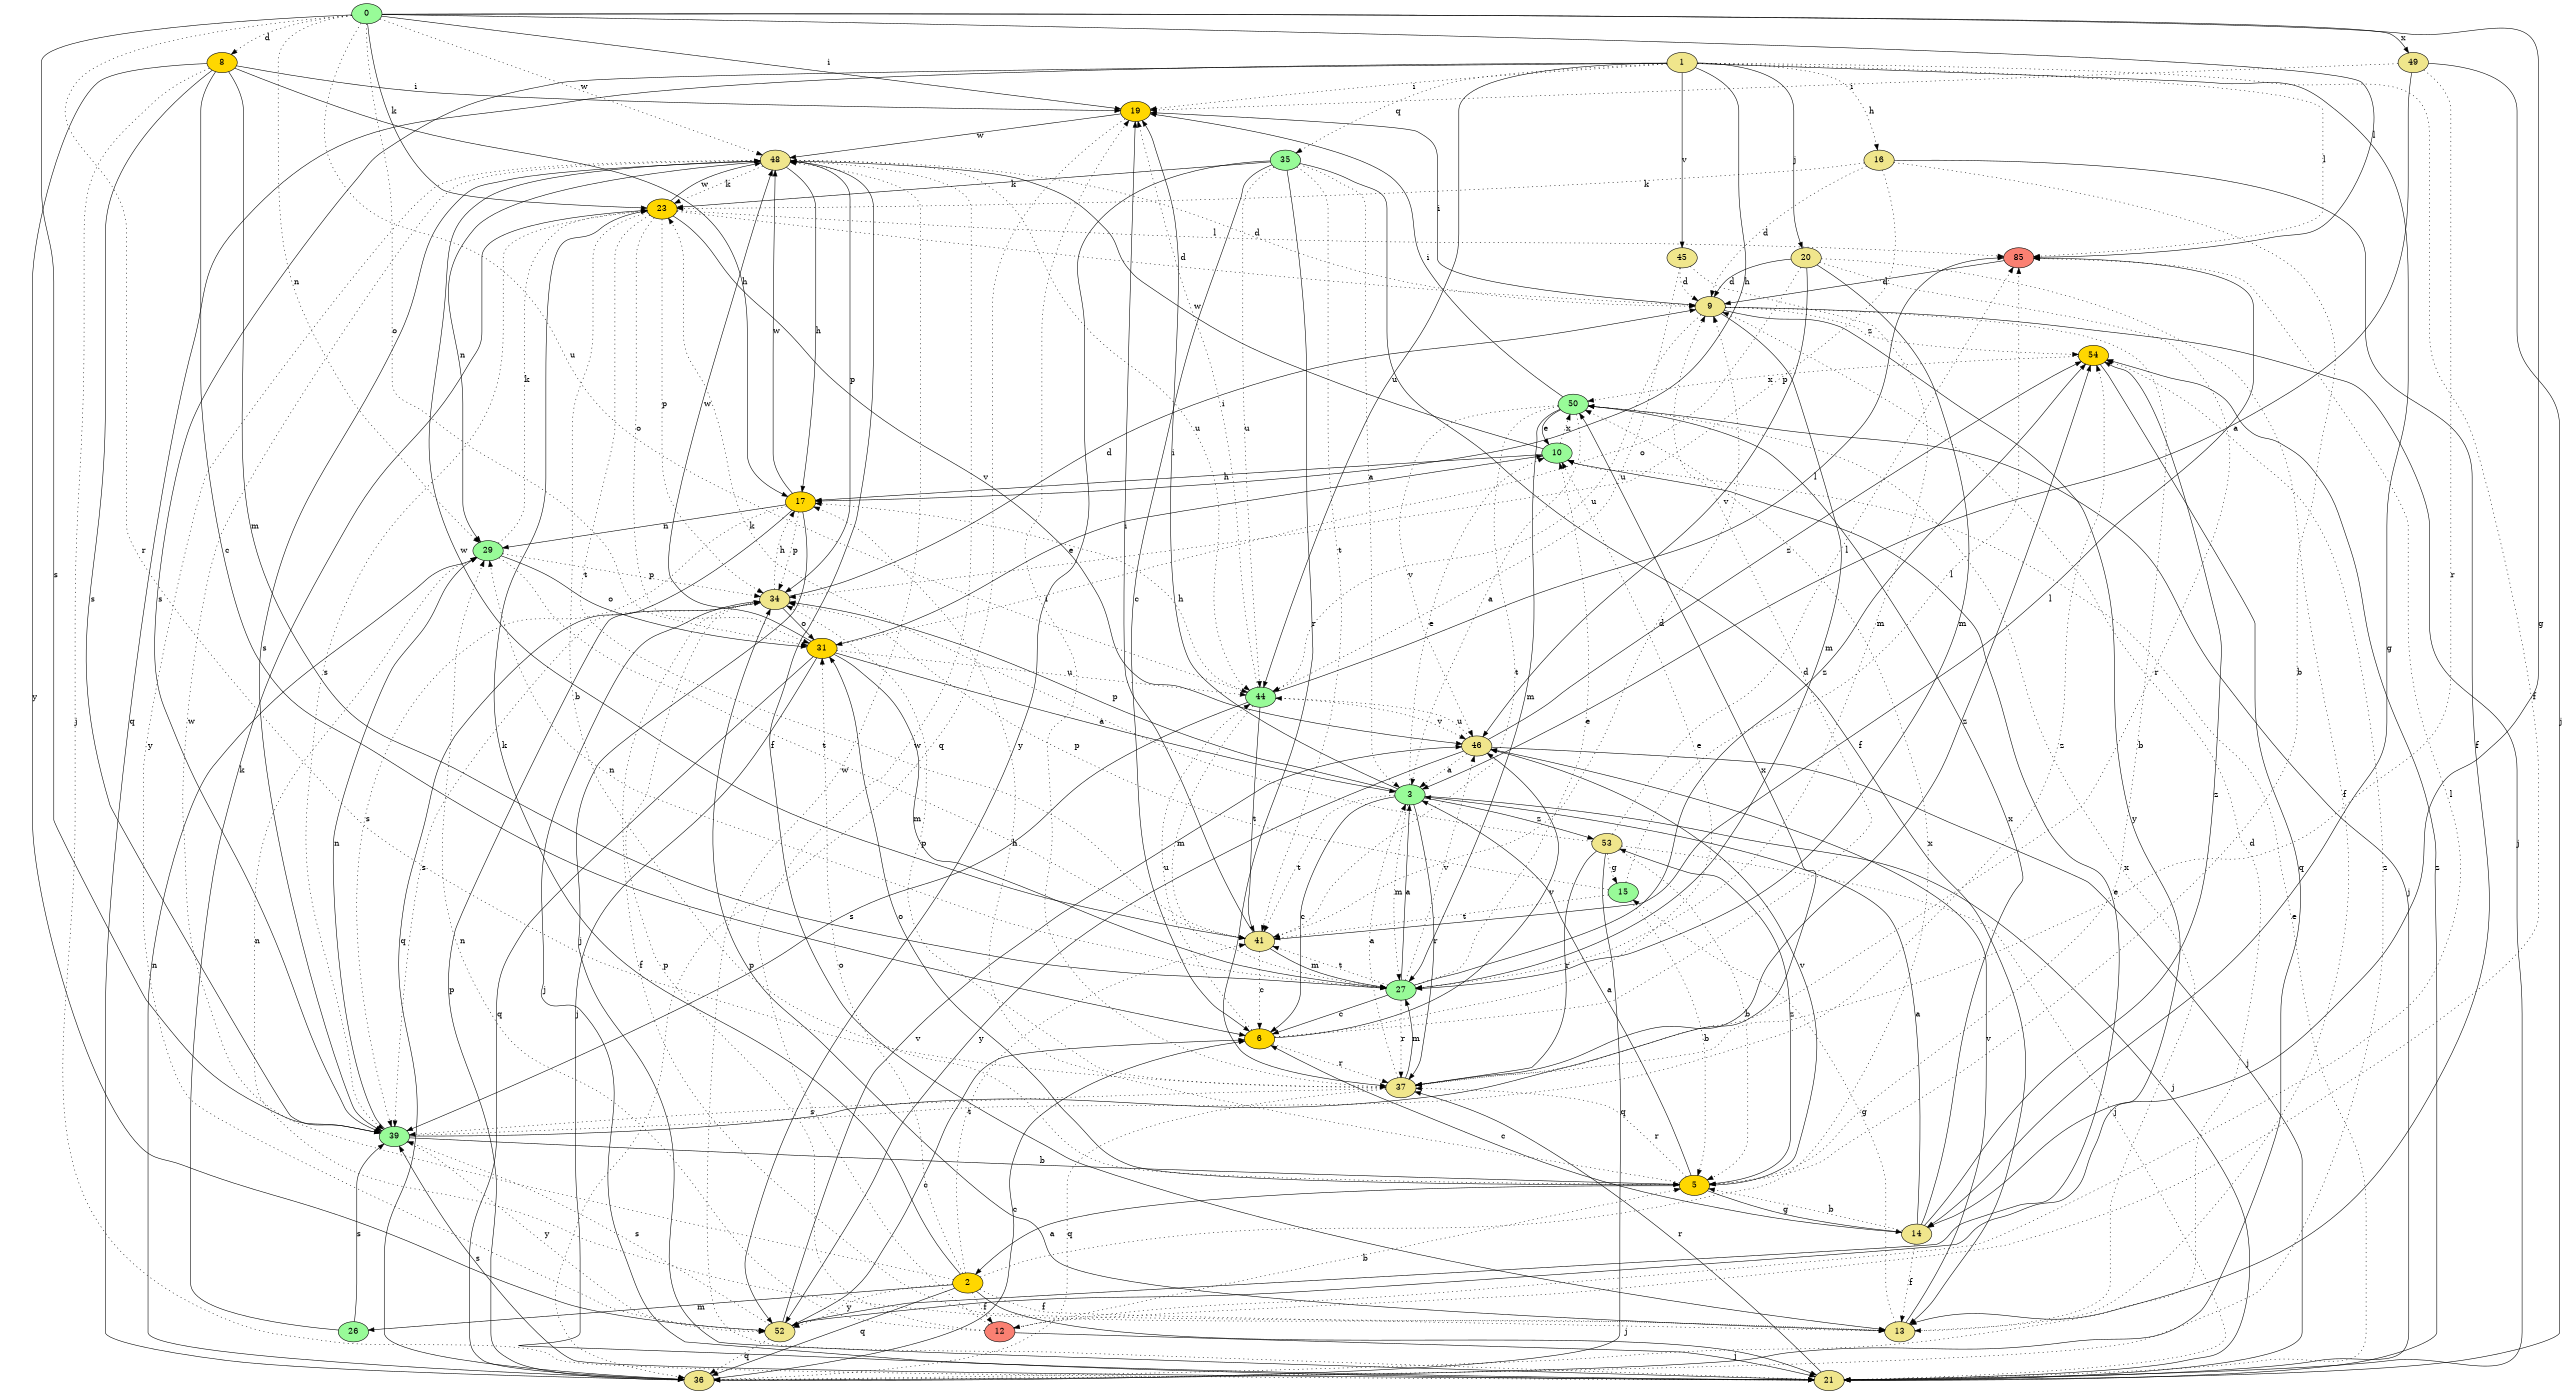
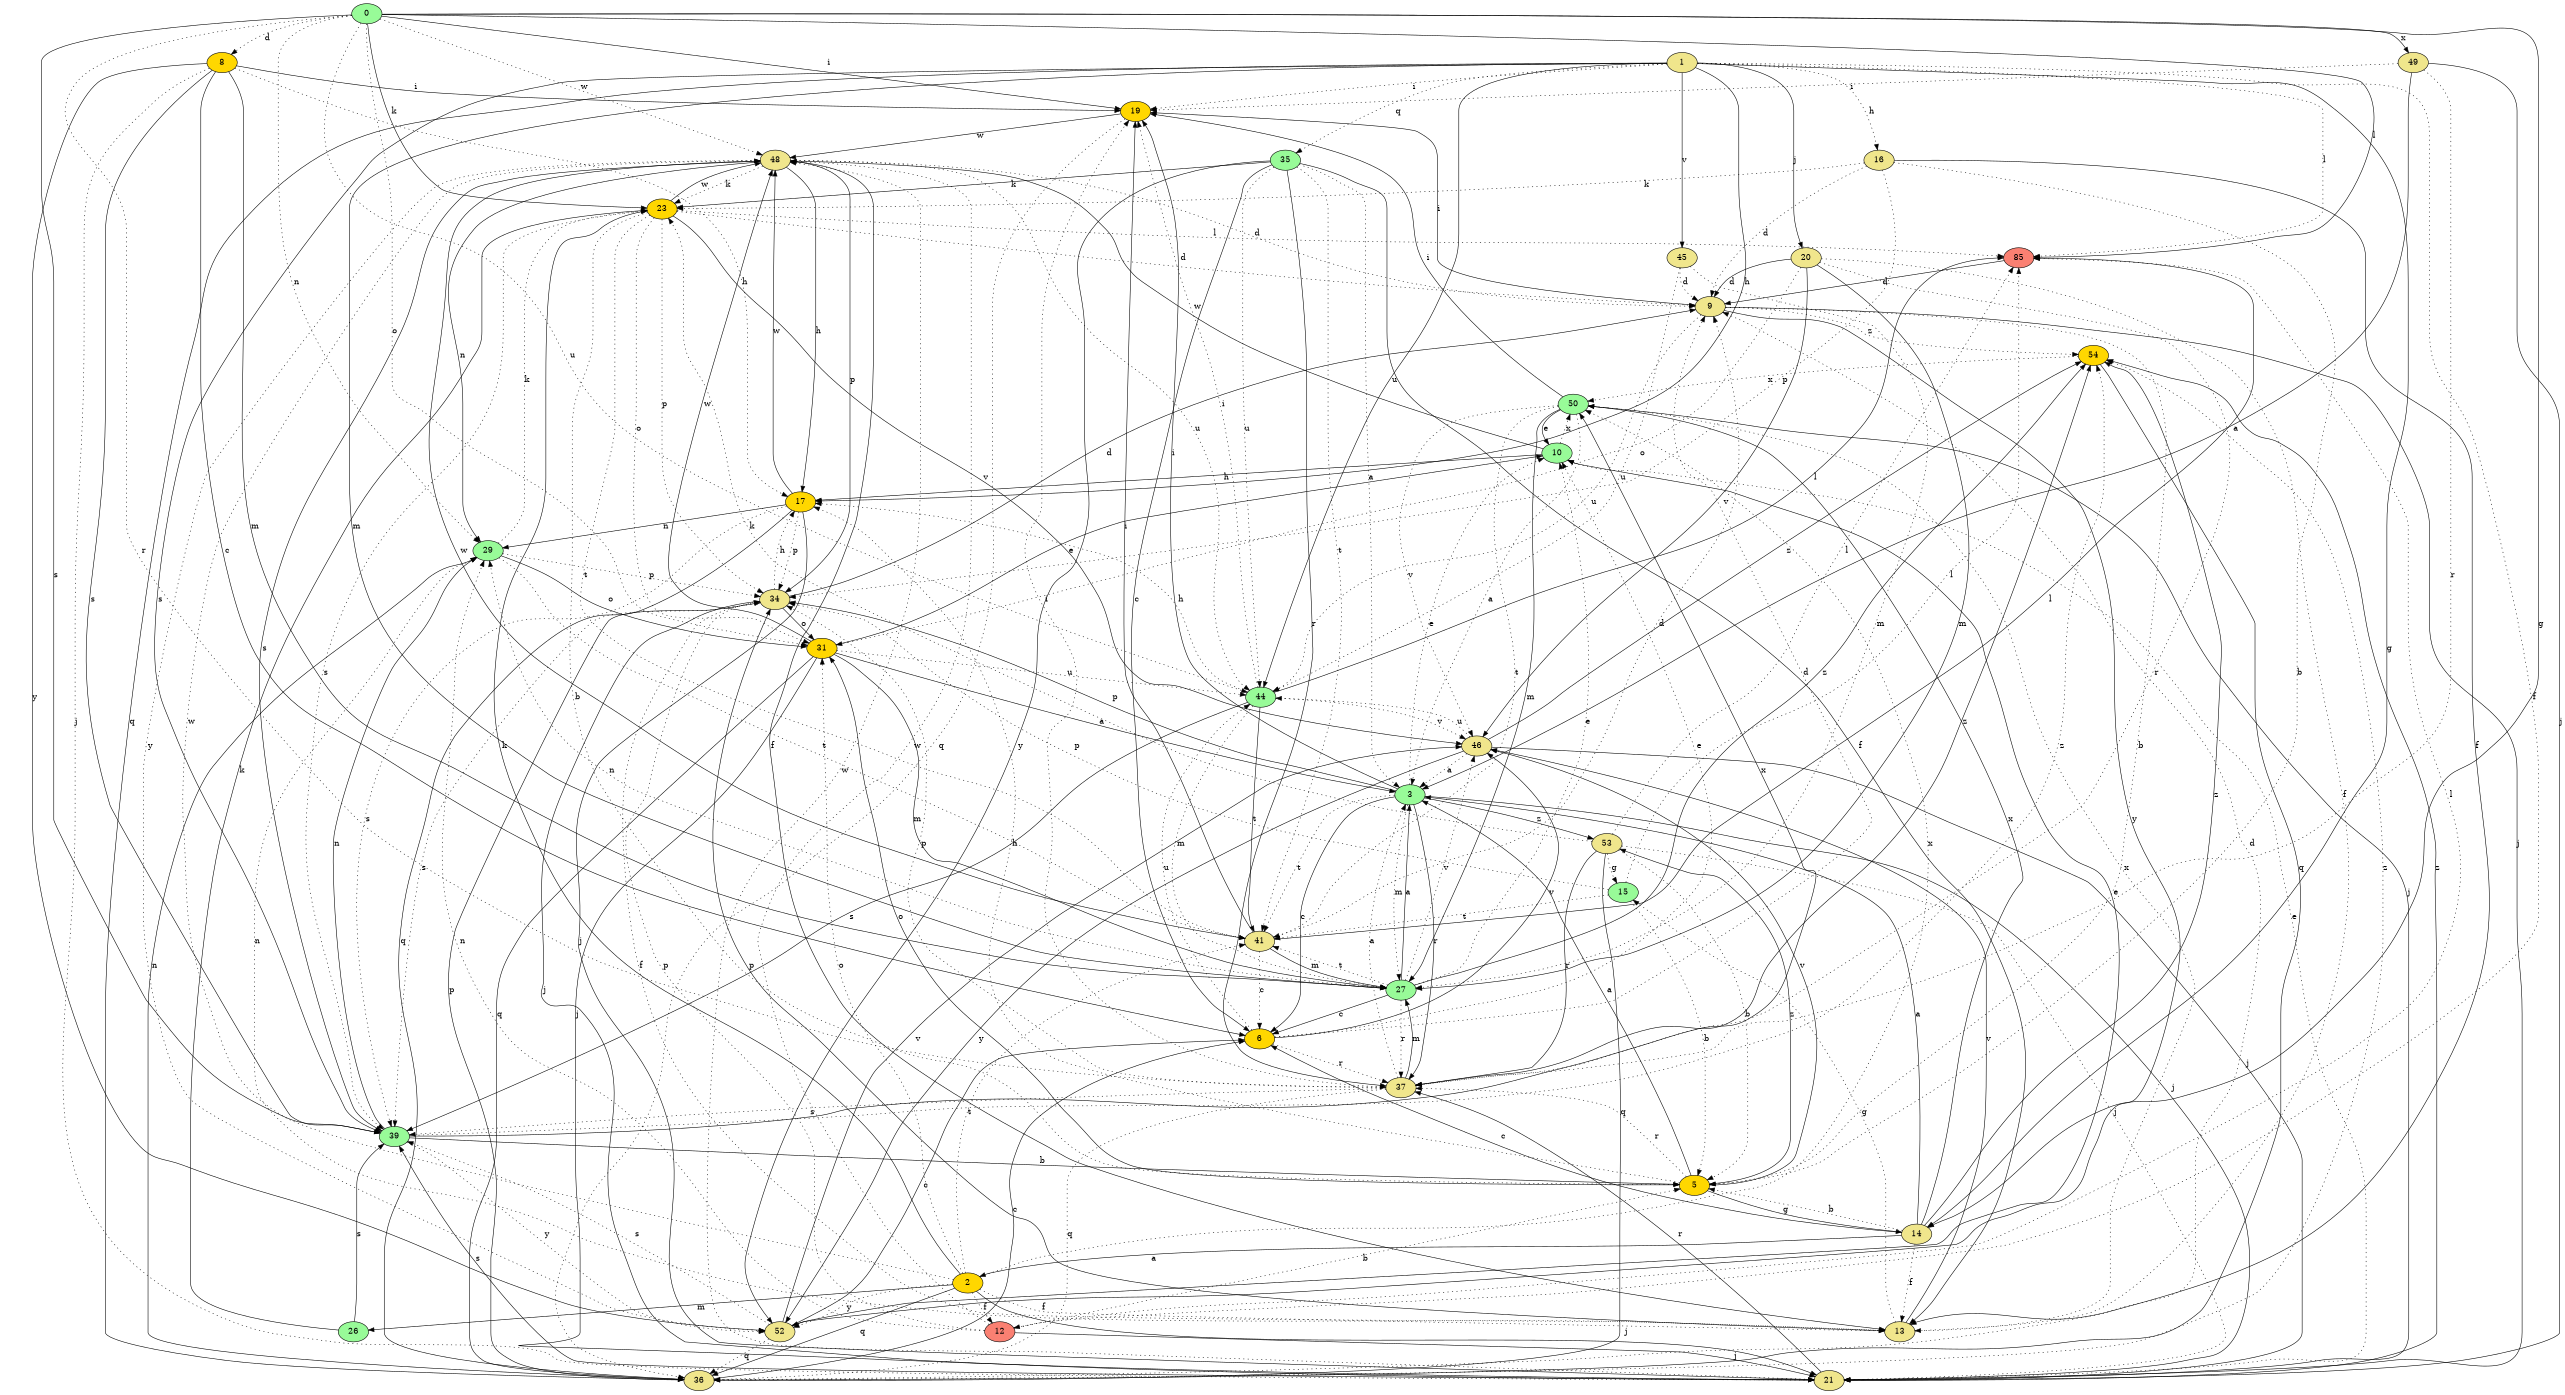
(620, 174) -> (620, 174)
(1787, 736) -> (349, 293)
(1321, 1193) -> (1443, 1247)
